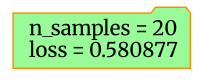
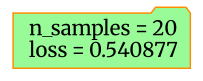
(102, 41) -> (102, 41)
